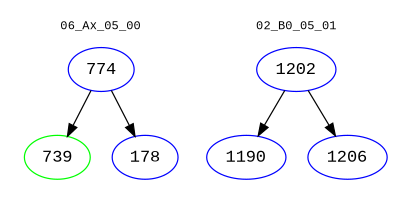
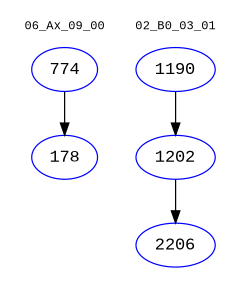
(101, 26) -> (65, 26)
(297, 26) -> (176, 26)
(275, 108) -> (176, 107)
(57, 157) -> none
(348, 157) -> (176, 245)
